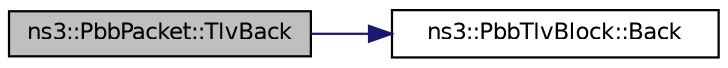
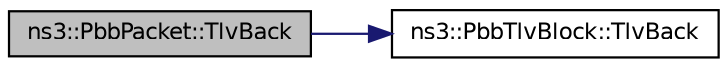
(555, 34) -> (555, 34)
